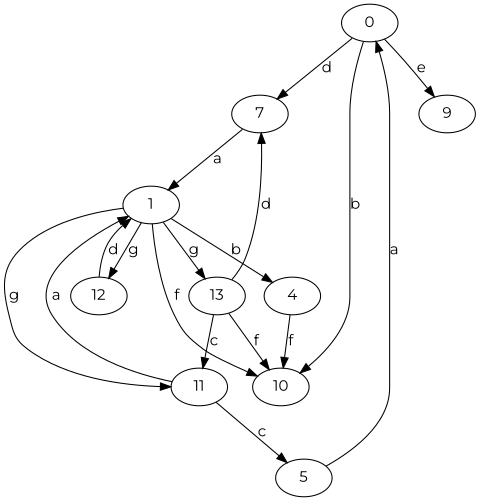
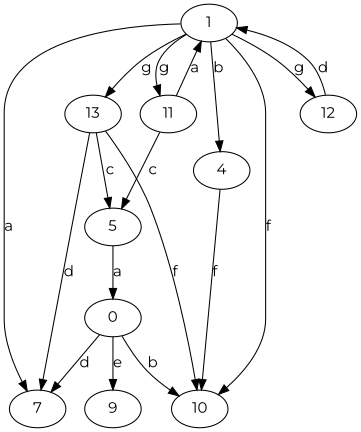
(209, 156) -> (4, 141)
(209, 336) -> (102, 165)
